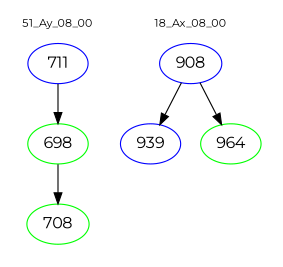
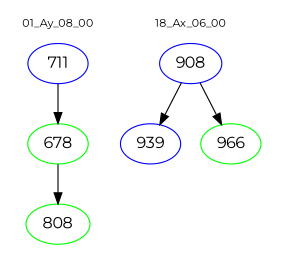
(58, 24) -> (58, 24)
(191, 24) -> (191, 24)
(58, 144) -> (58, 144)
(231, 144) -> (231, 144)
(58, 224) -> (58, 224)
